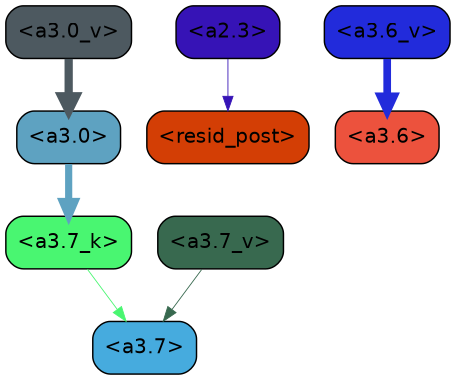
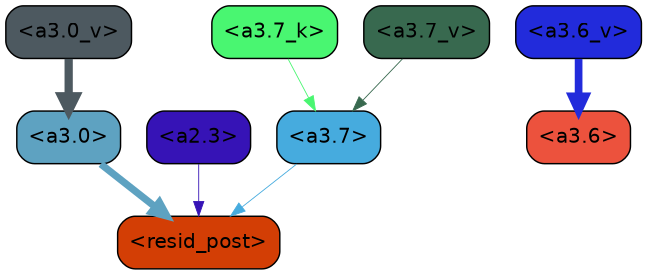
(69, 183) -> (128, 185)
none -> (269, 185)
